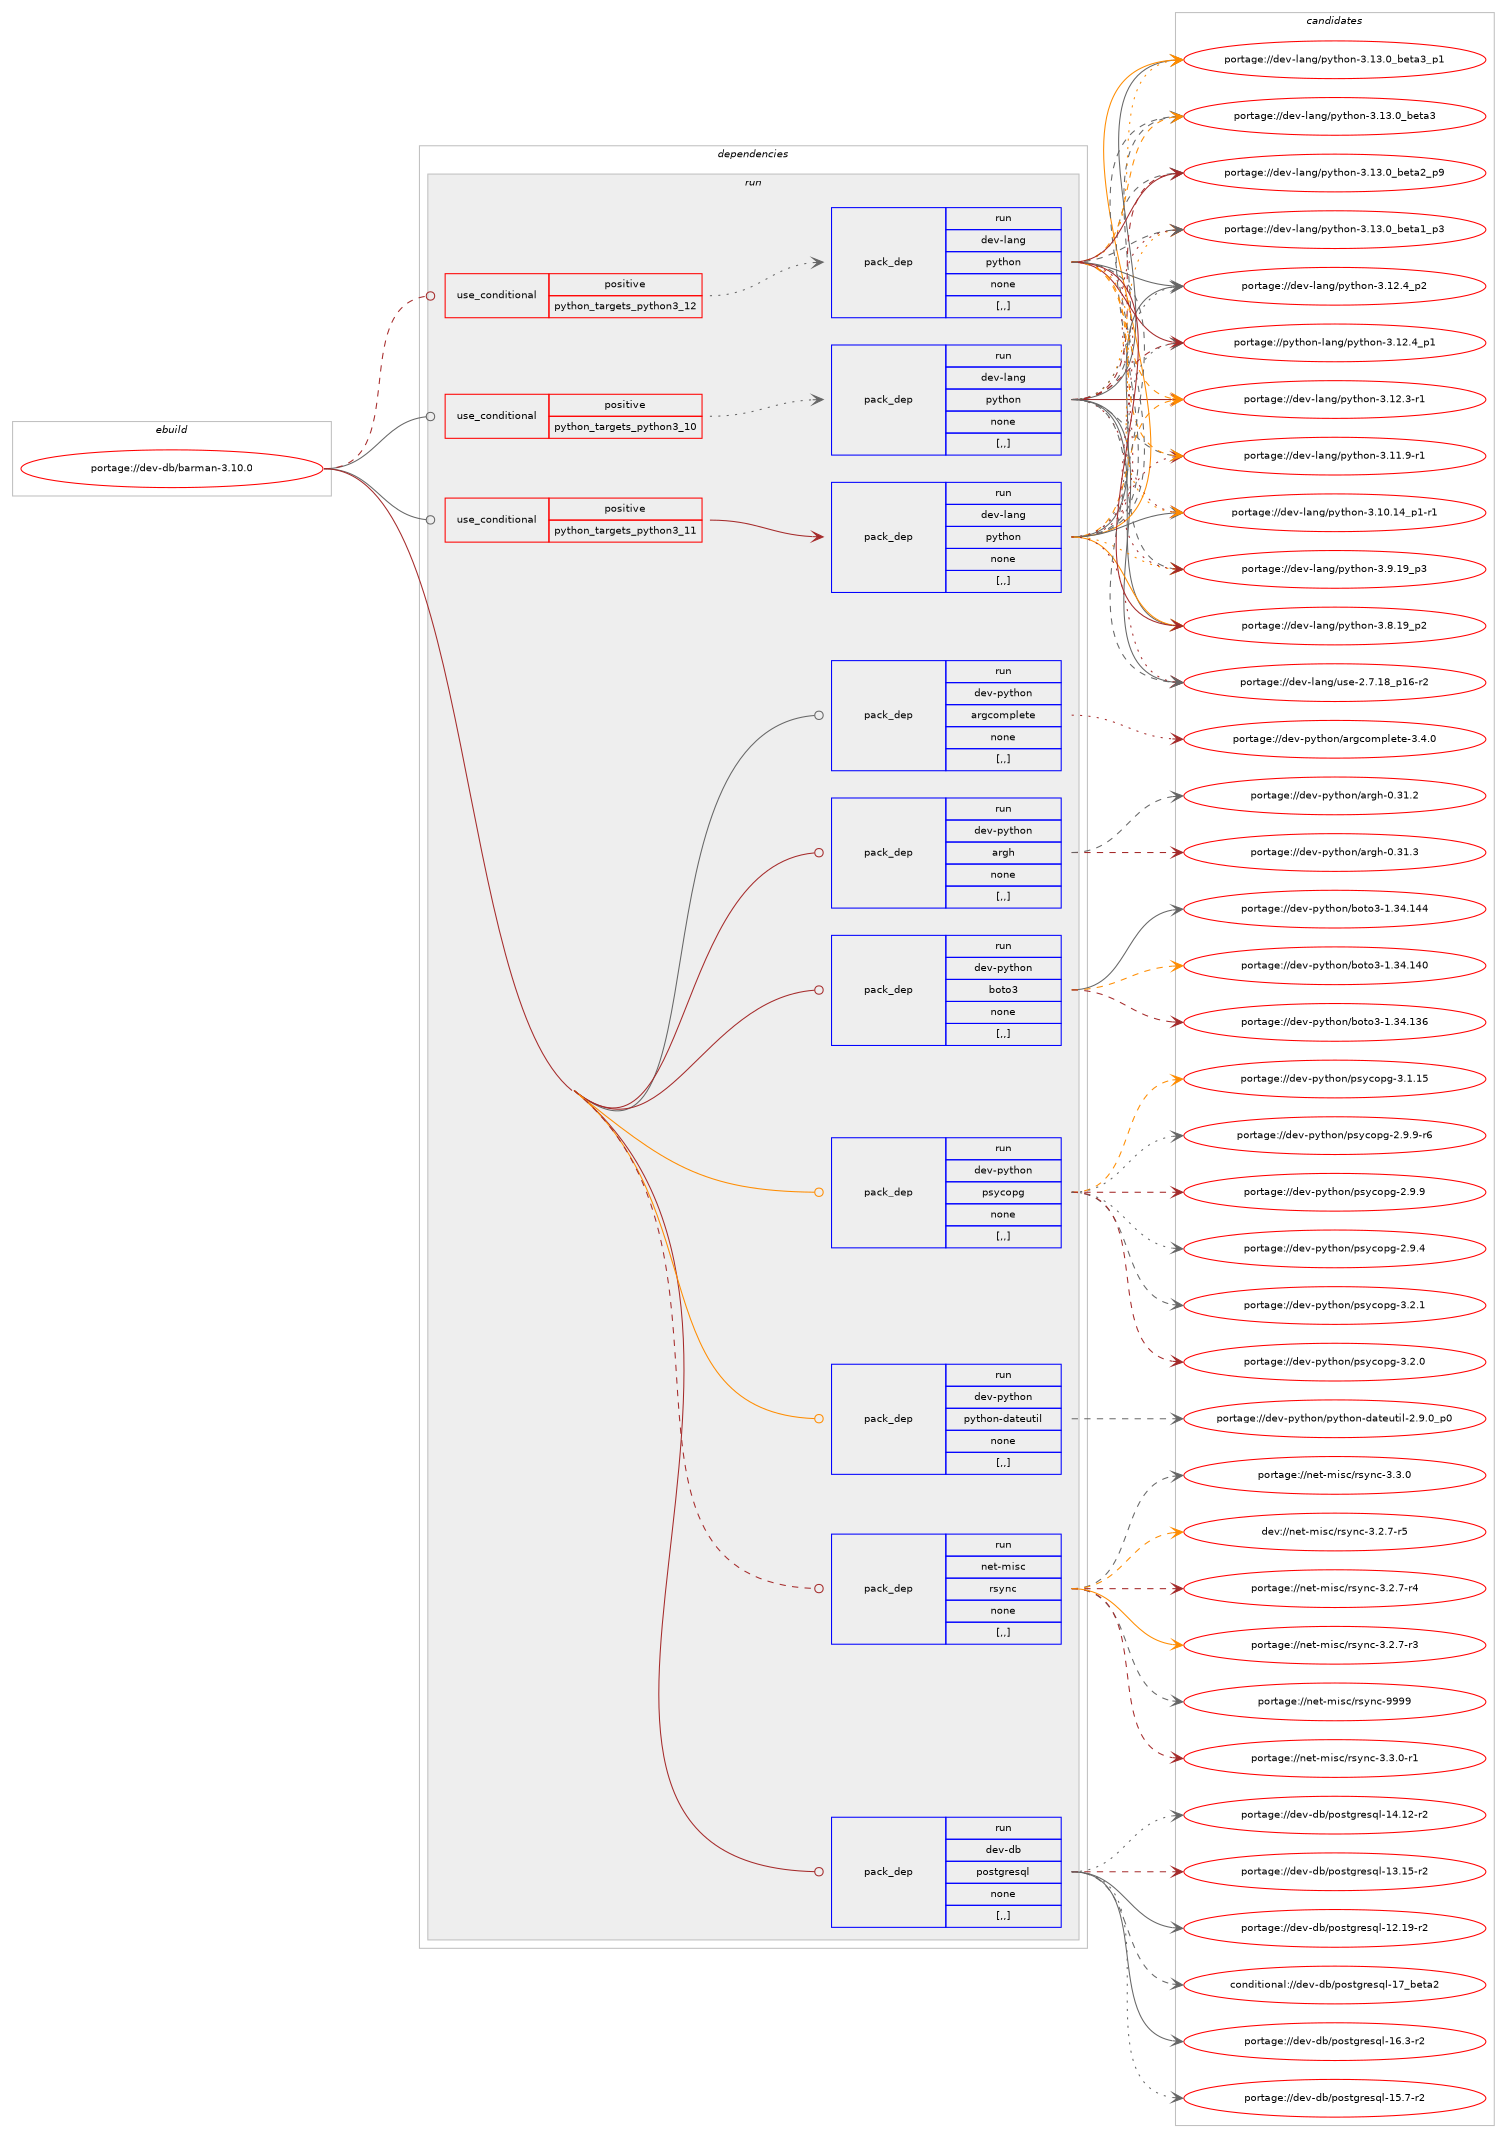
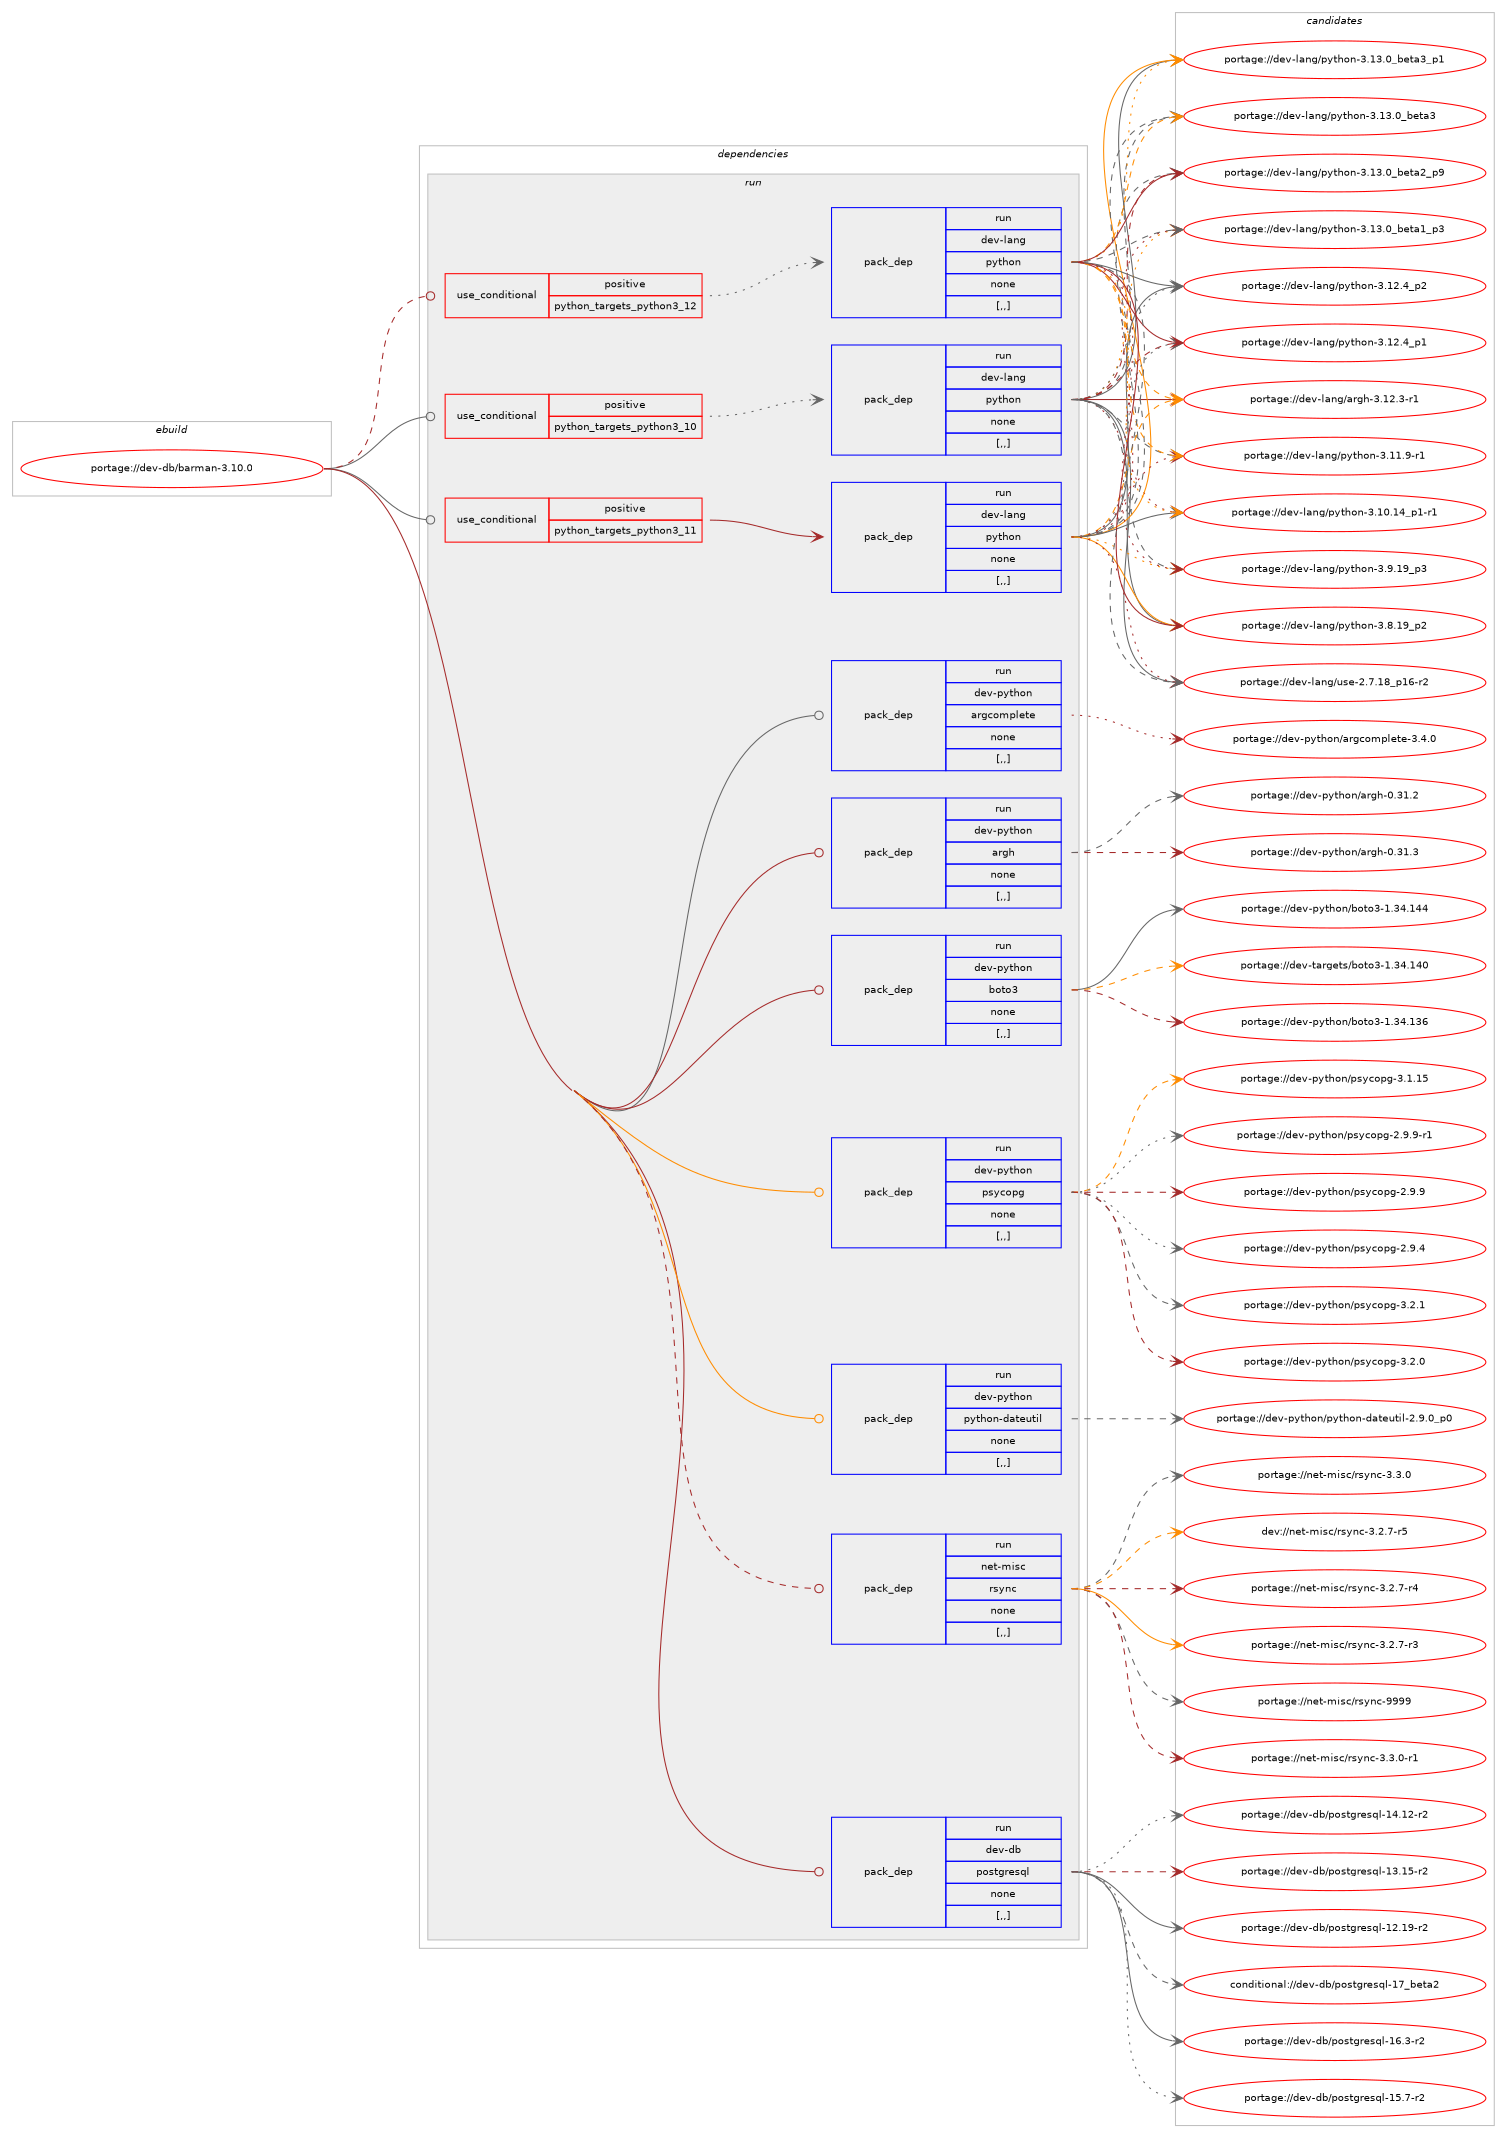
(1335, 343) -> (1335, 343)
(1335, 400) -> (1335, 400)
(1335, 966) -> (1335, 966)
(1335, 1136) -> (1335, 1136)
